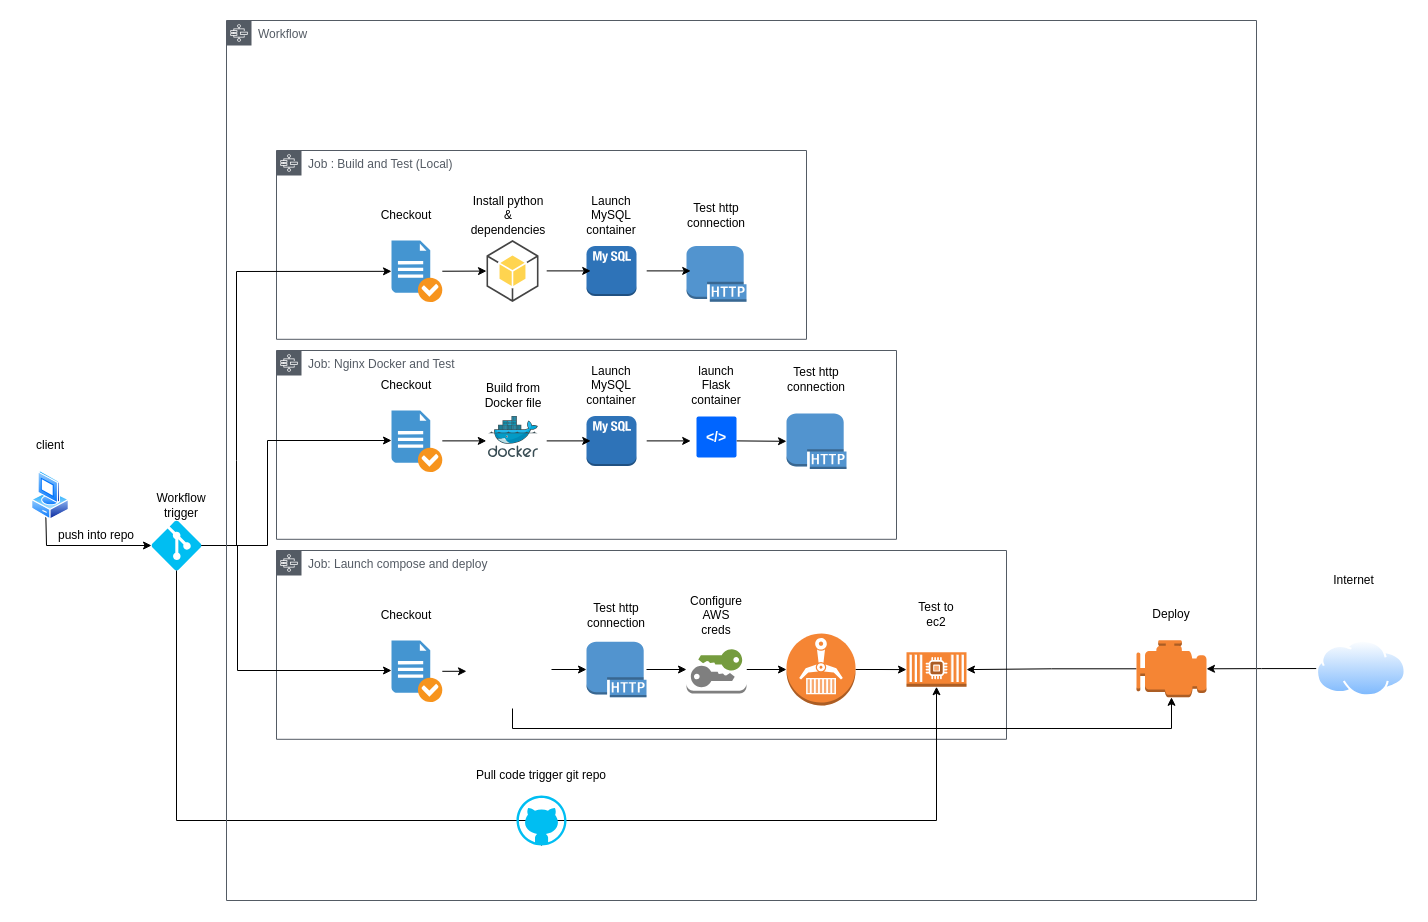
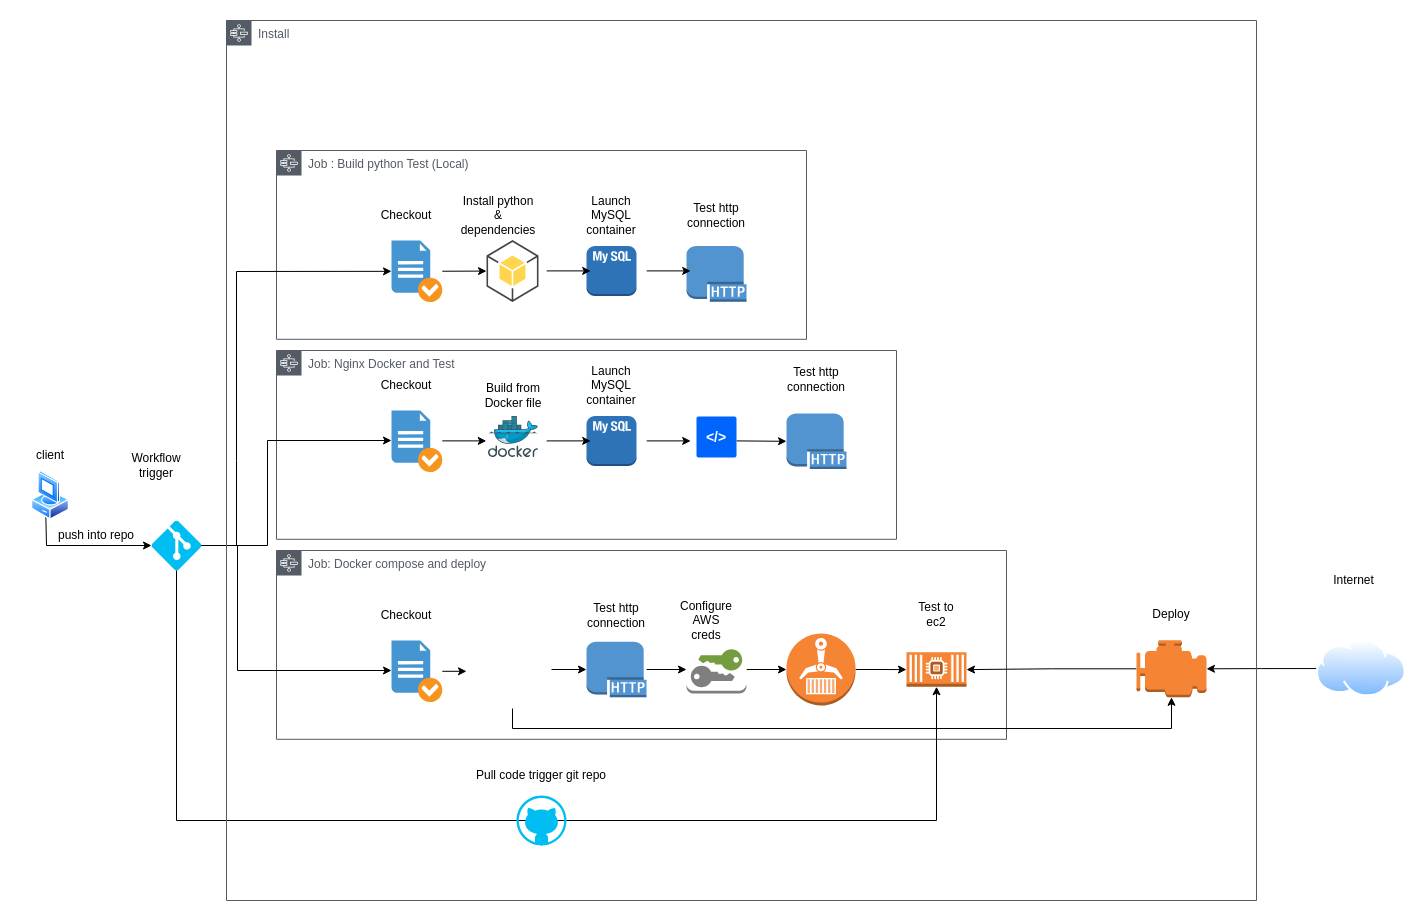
(284, 35) -> (279, 35)
(389, 165) -> (399, 165)
(509, 216) -> (499, 216)
(717, 386) -> none
(51, 446) -> (51, 456)
(182, 506) -> (157, 466)
(400, 565) -> (400, 565)
(717, 616) -> (707, 621)
